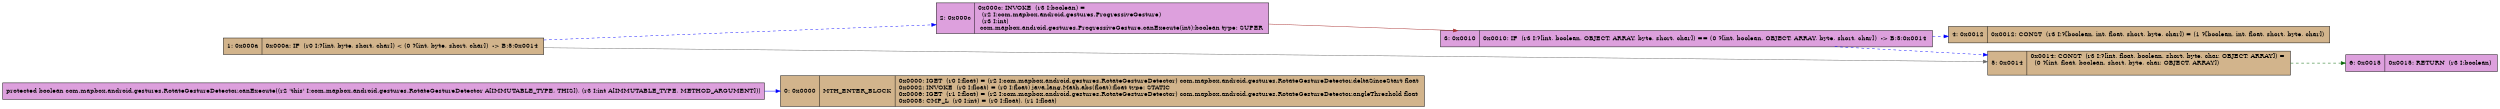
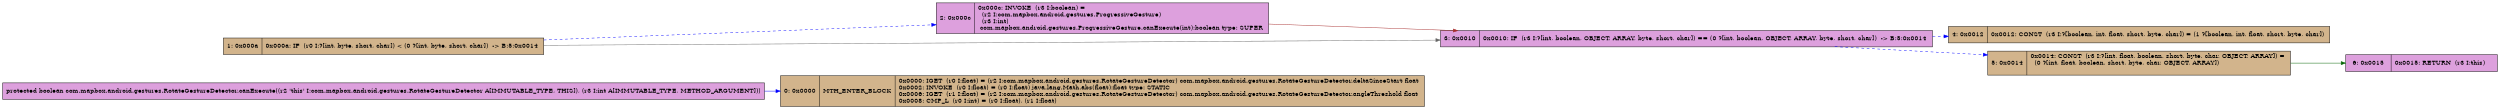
(1263, 55) -> (990, 43)
(2316, 63) -> (2316, 63)
(2441, 63) -> (2441, 63)
